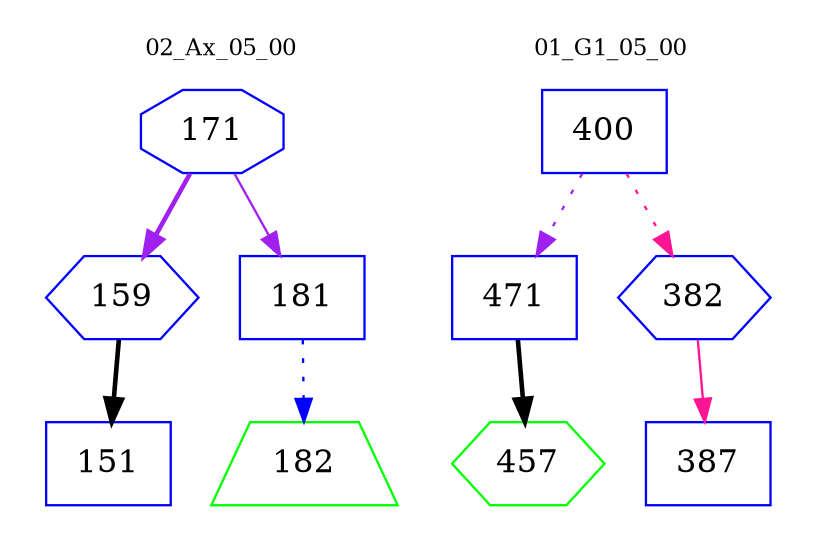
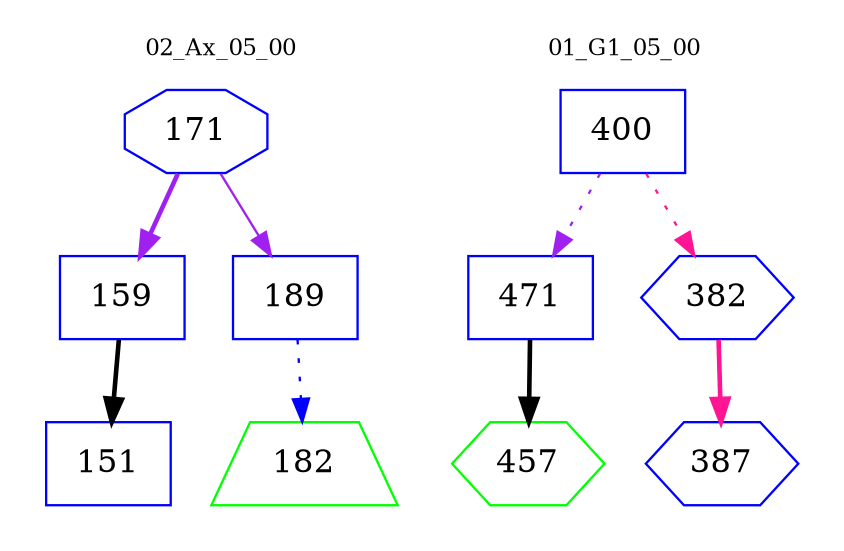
(122, 298) -> (122, 298)
(302, 298) -> (295, 298)
(700, 369) -> (719, 369)
(708, 464) -> (722, 464)
